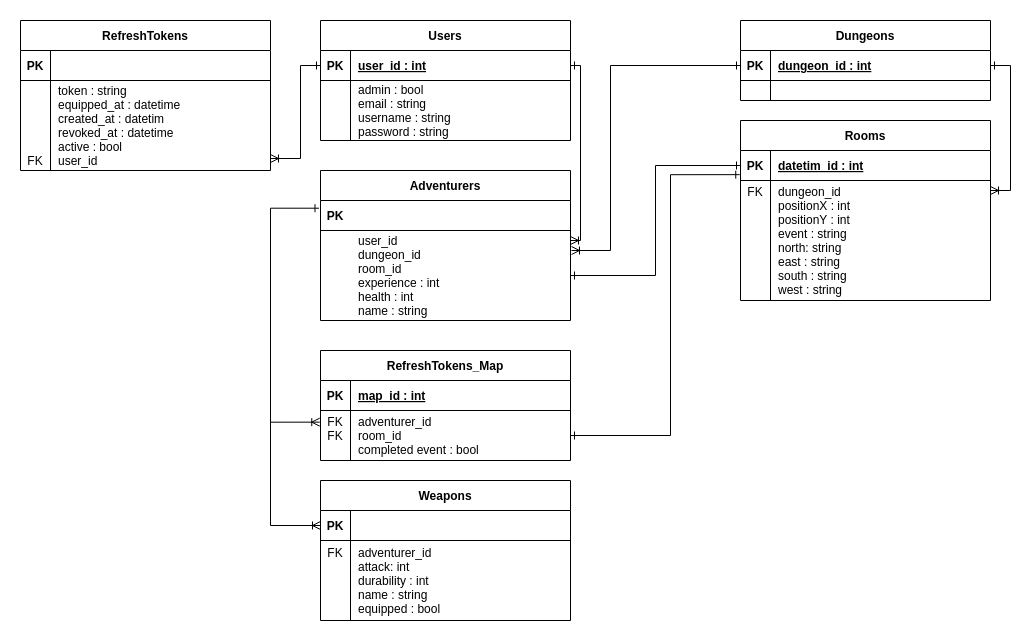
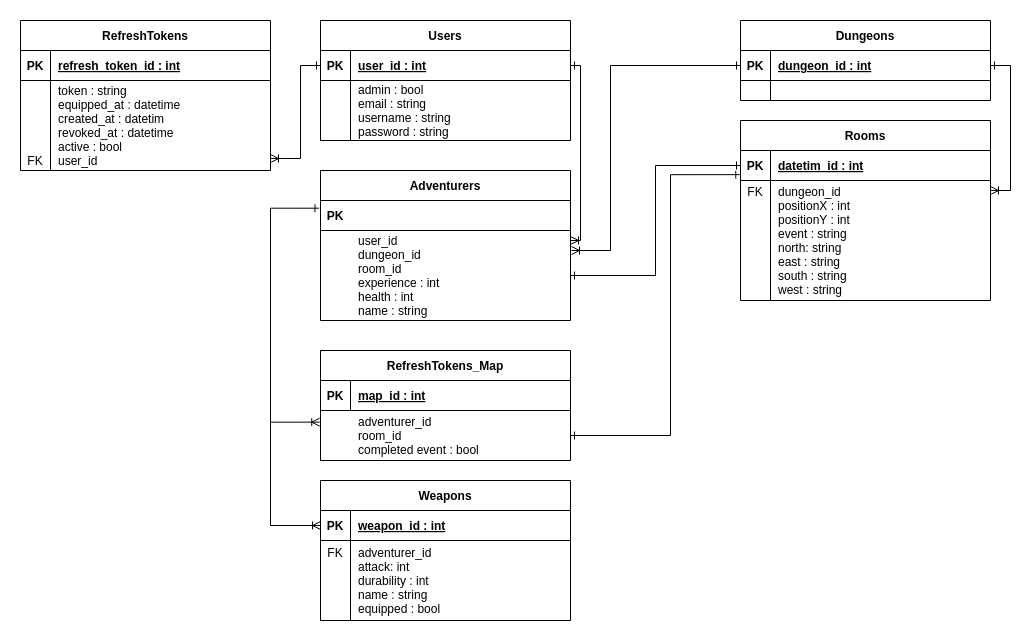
none -> (161, 66)
(336, 436) -> none
none -> (461, 526)
